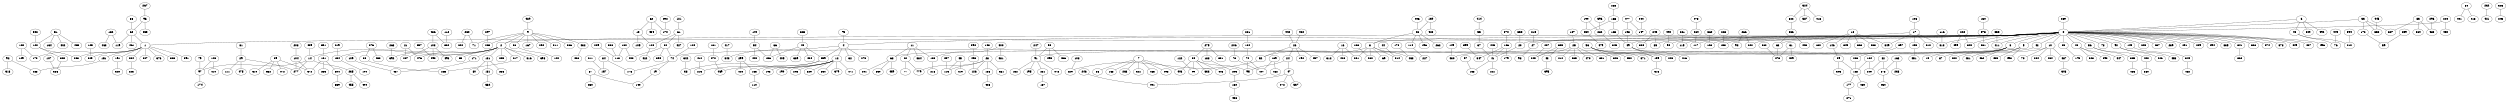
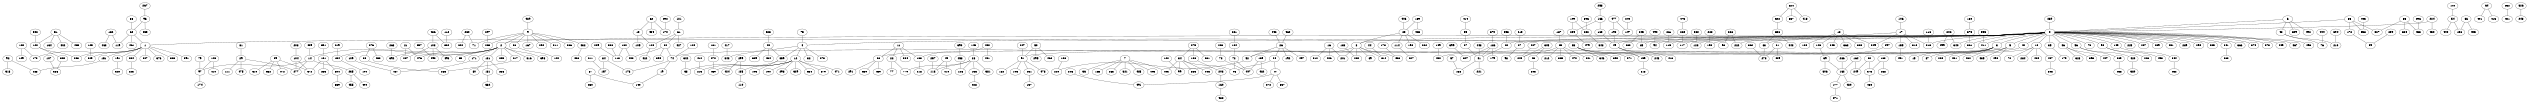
(784, 52) -> none
